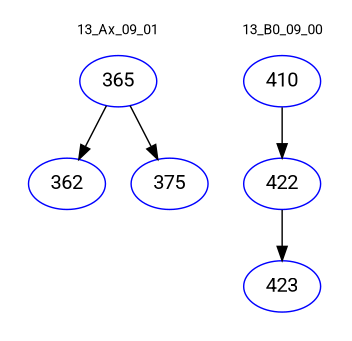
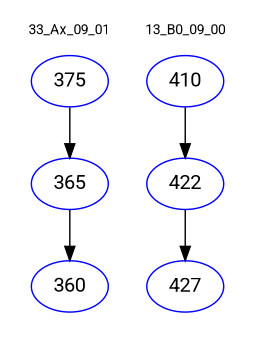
(118, 31) -> (70, 31)
(141, 126) -> (70, 126)
(67, 184) -> (70, 286)
(282, 286) -> (185, 286)
